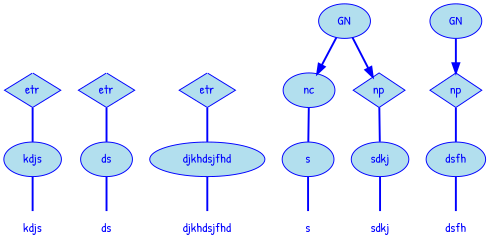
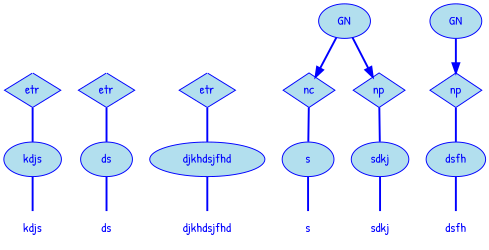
(309, 90) -> (309, 90)
